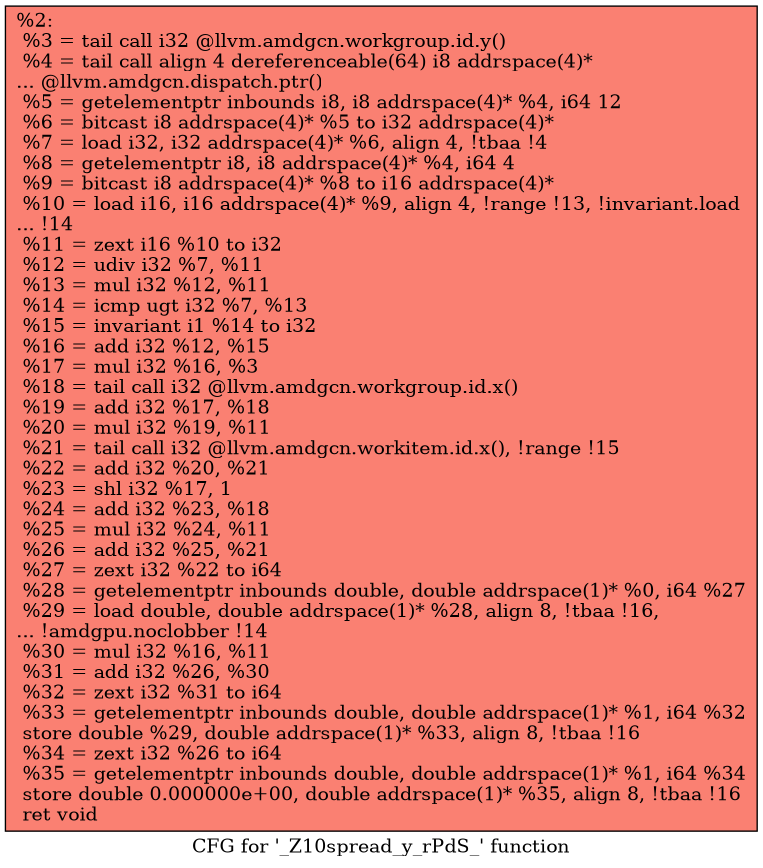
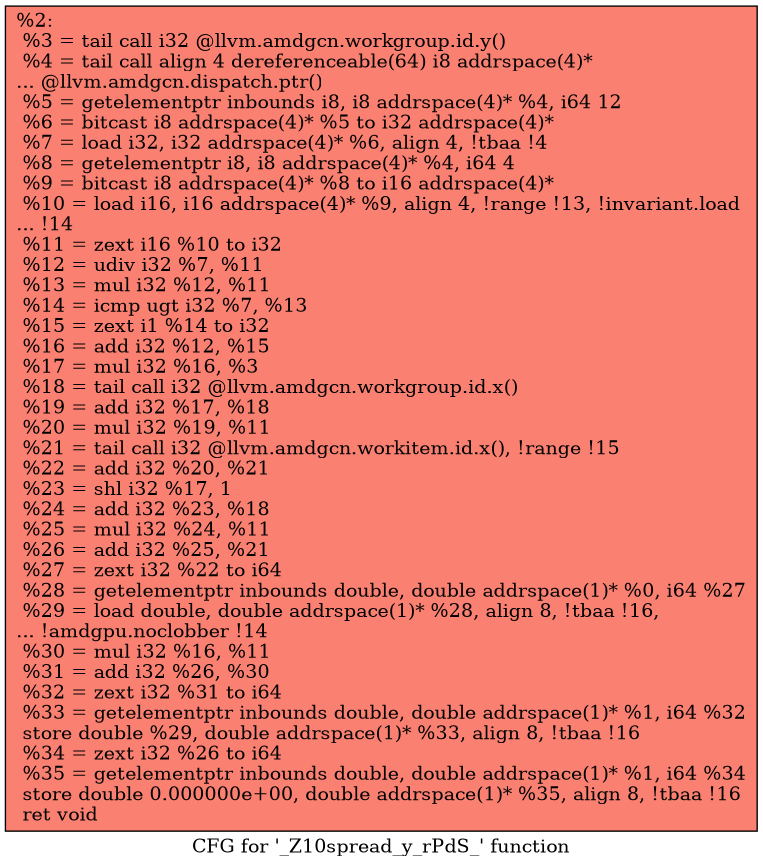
(167, 326) -> (143, 326)
